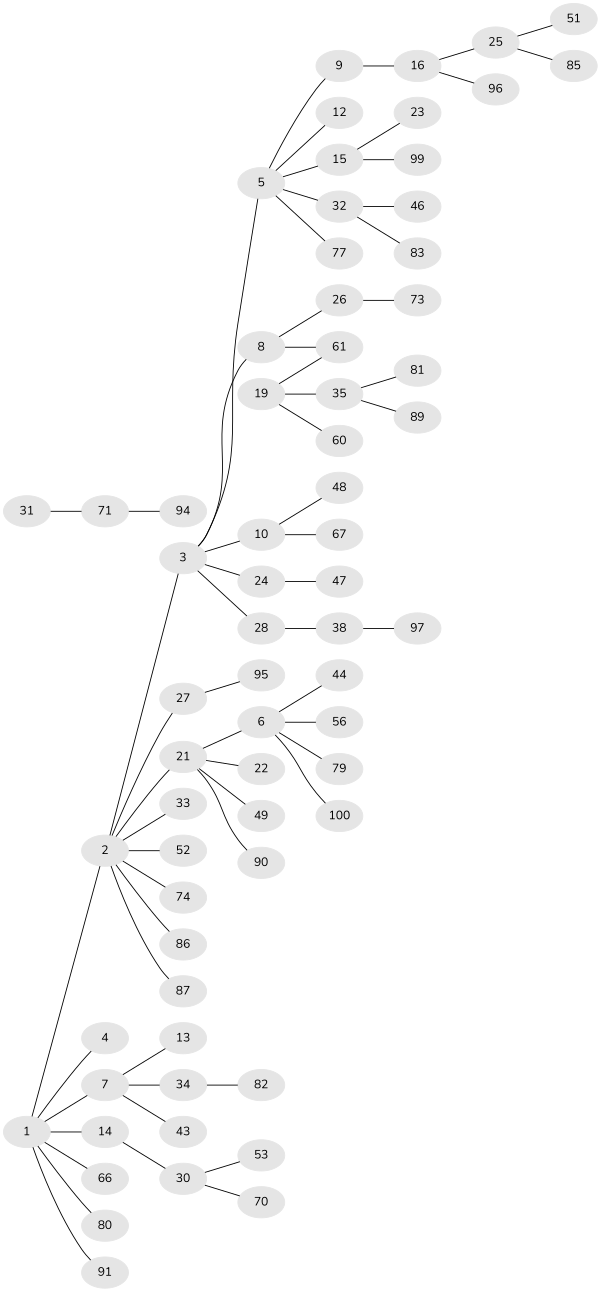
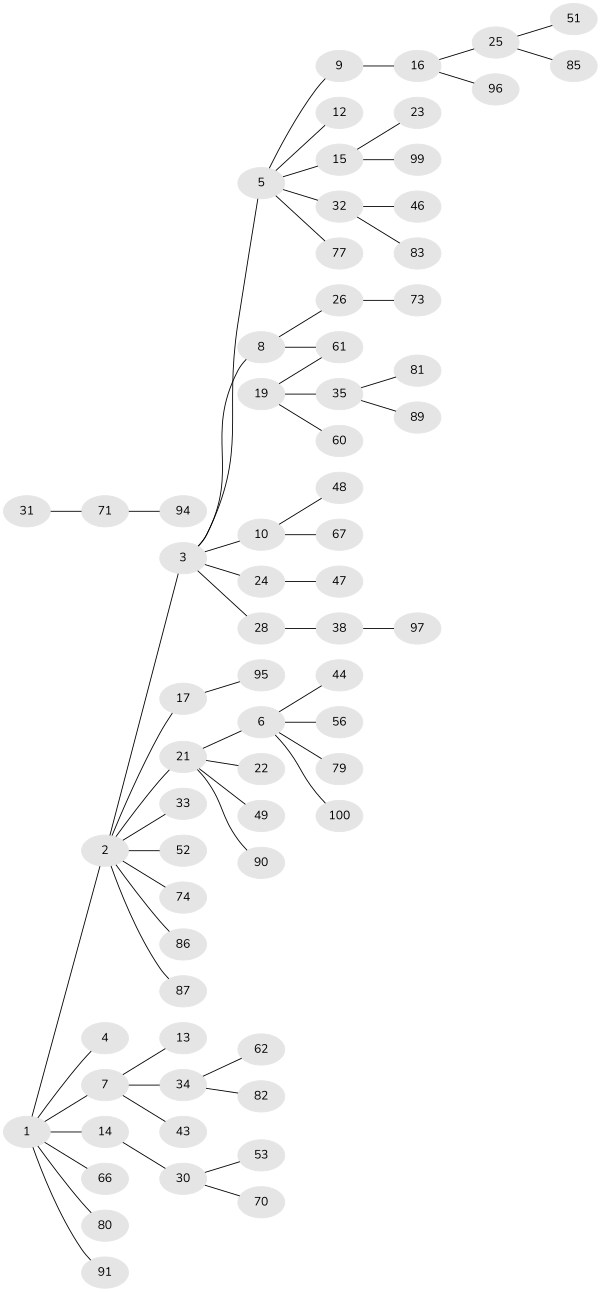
(183, 699) -> (183, 699)
none -> (261, 1049)
